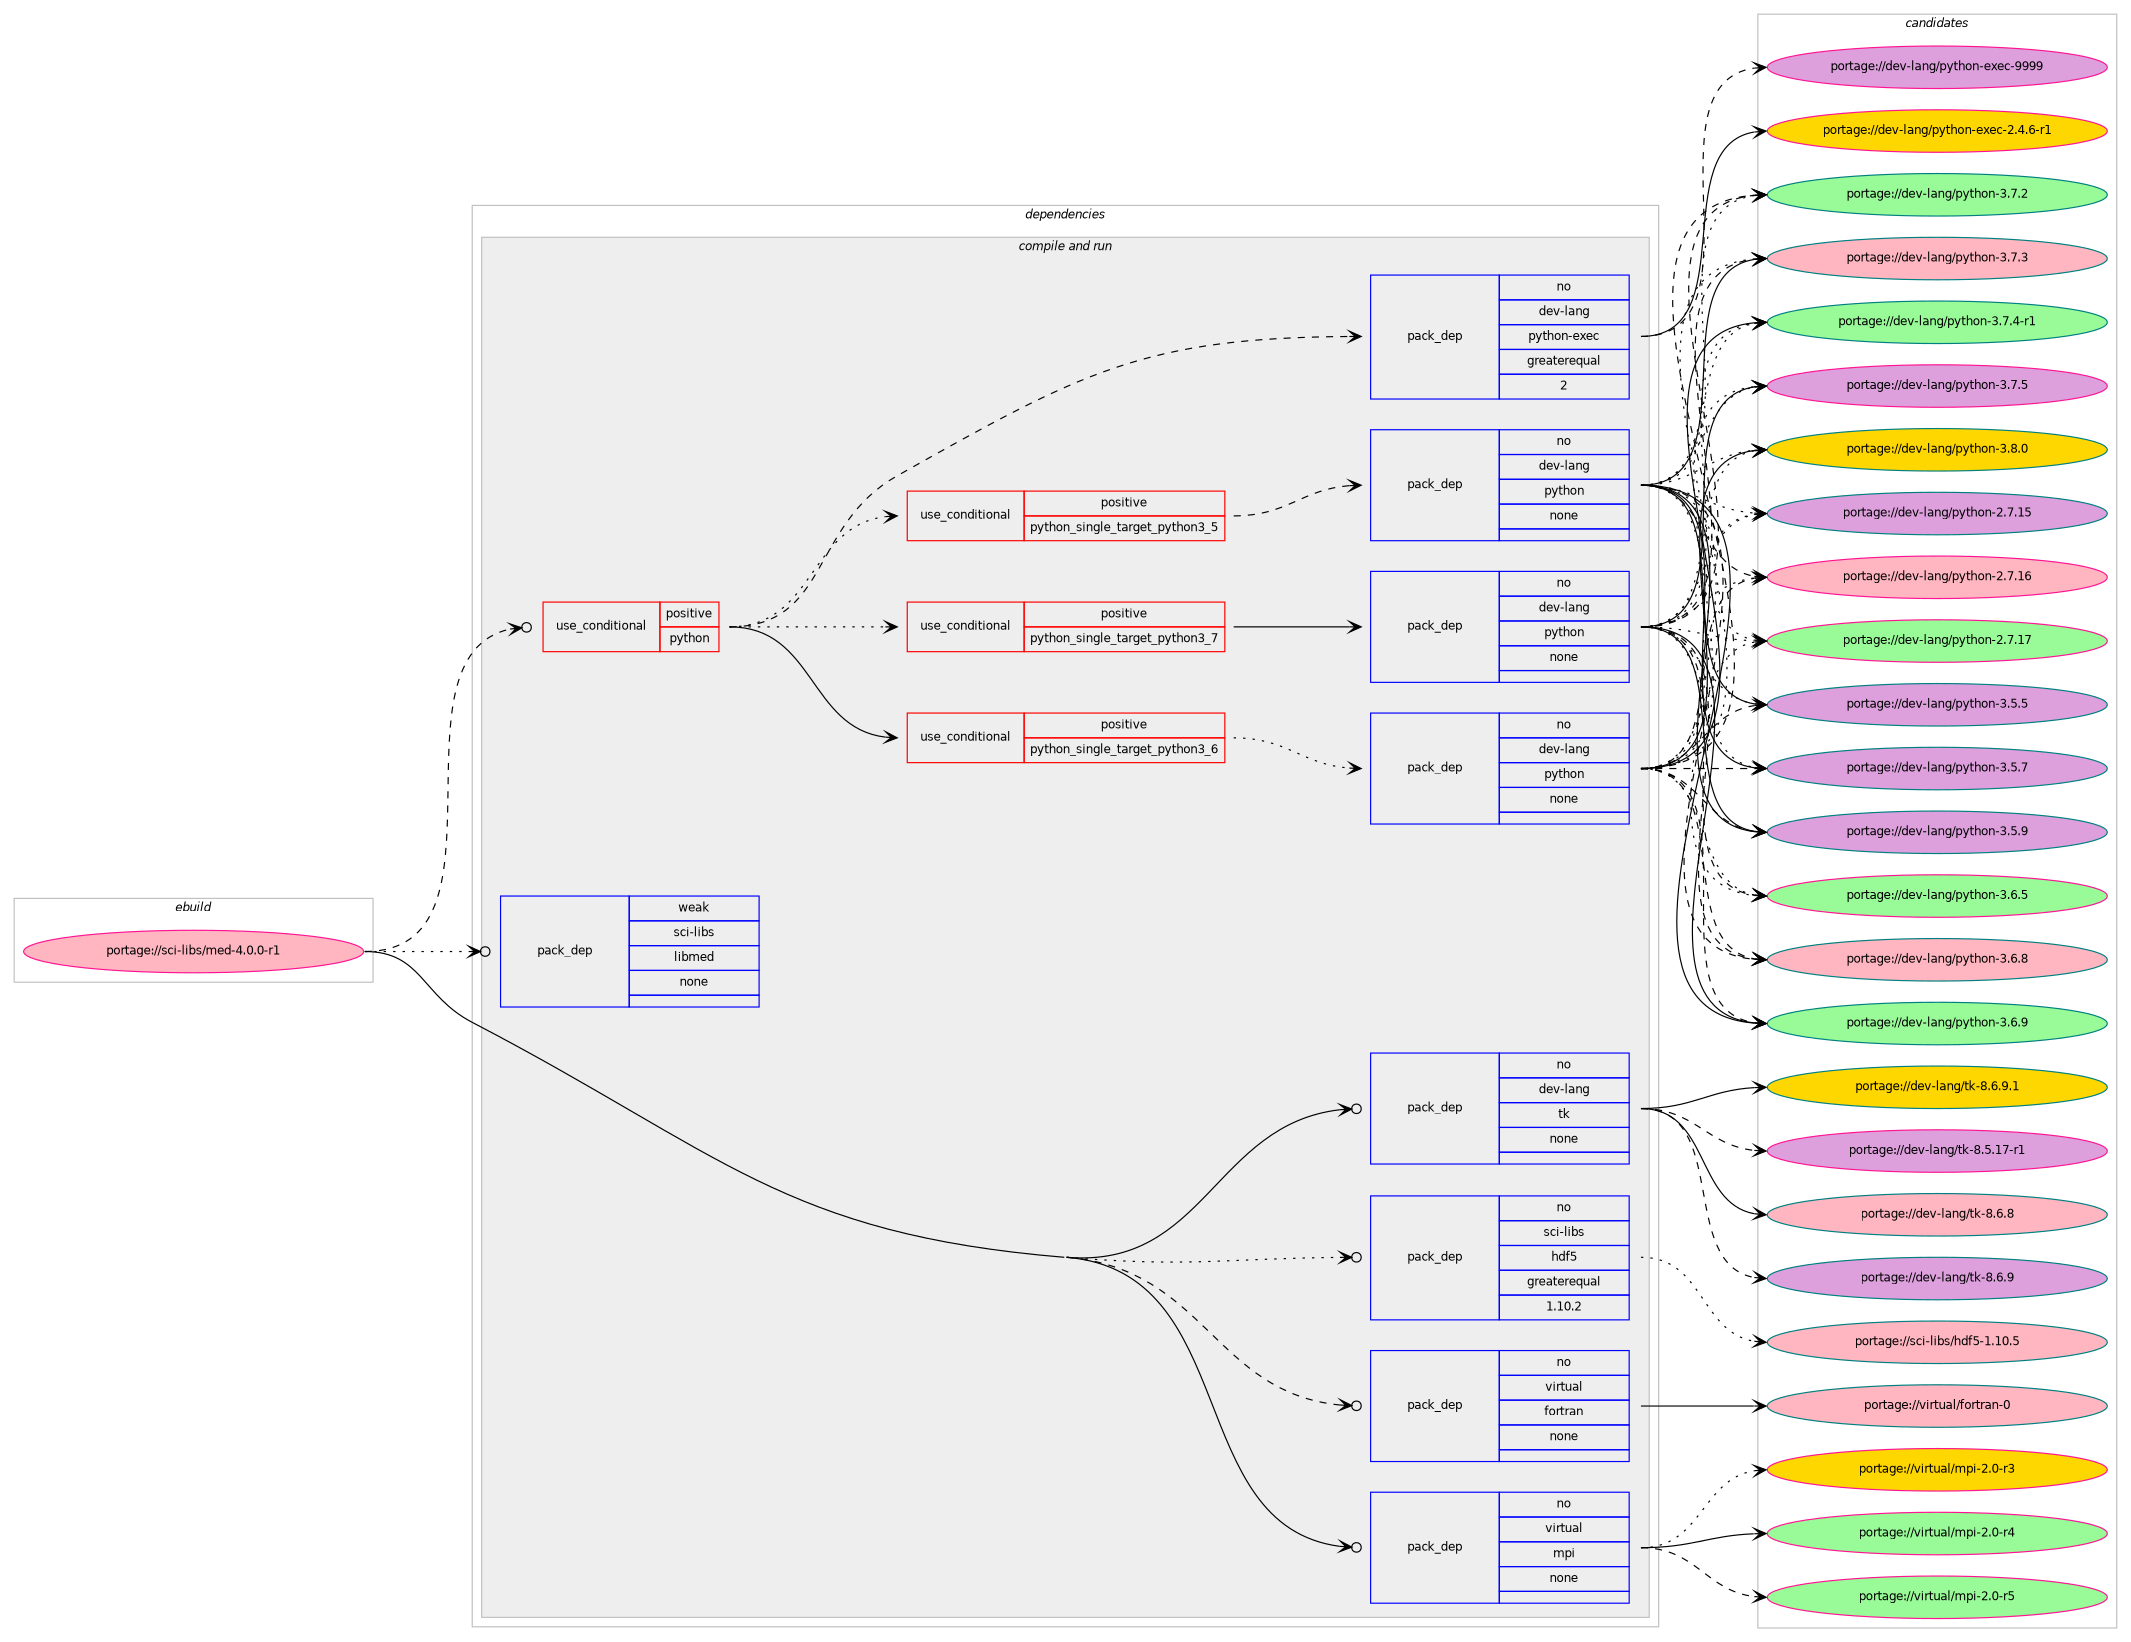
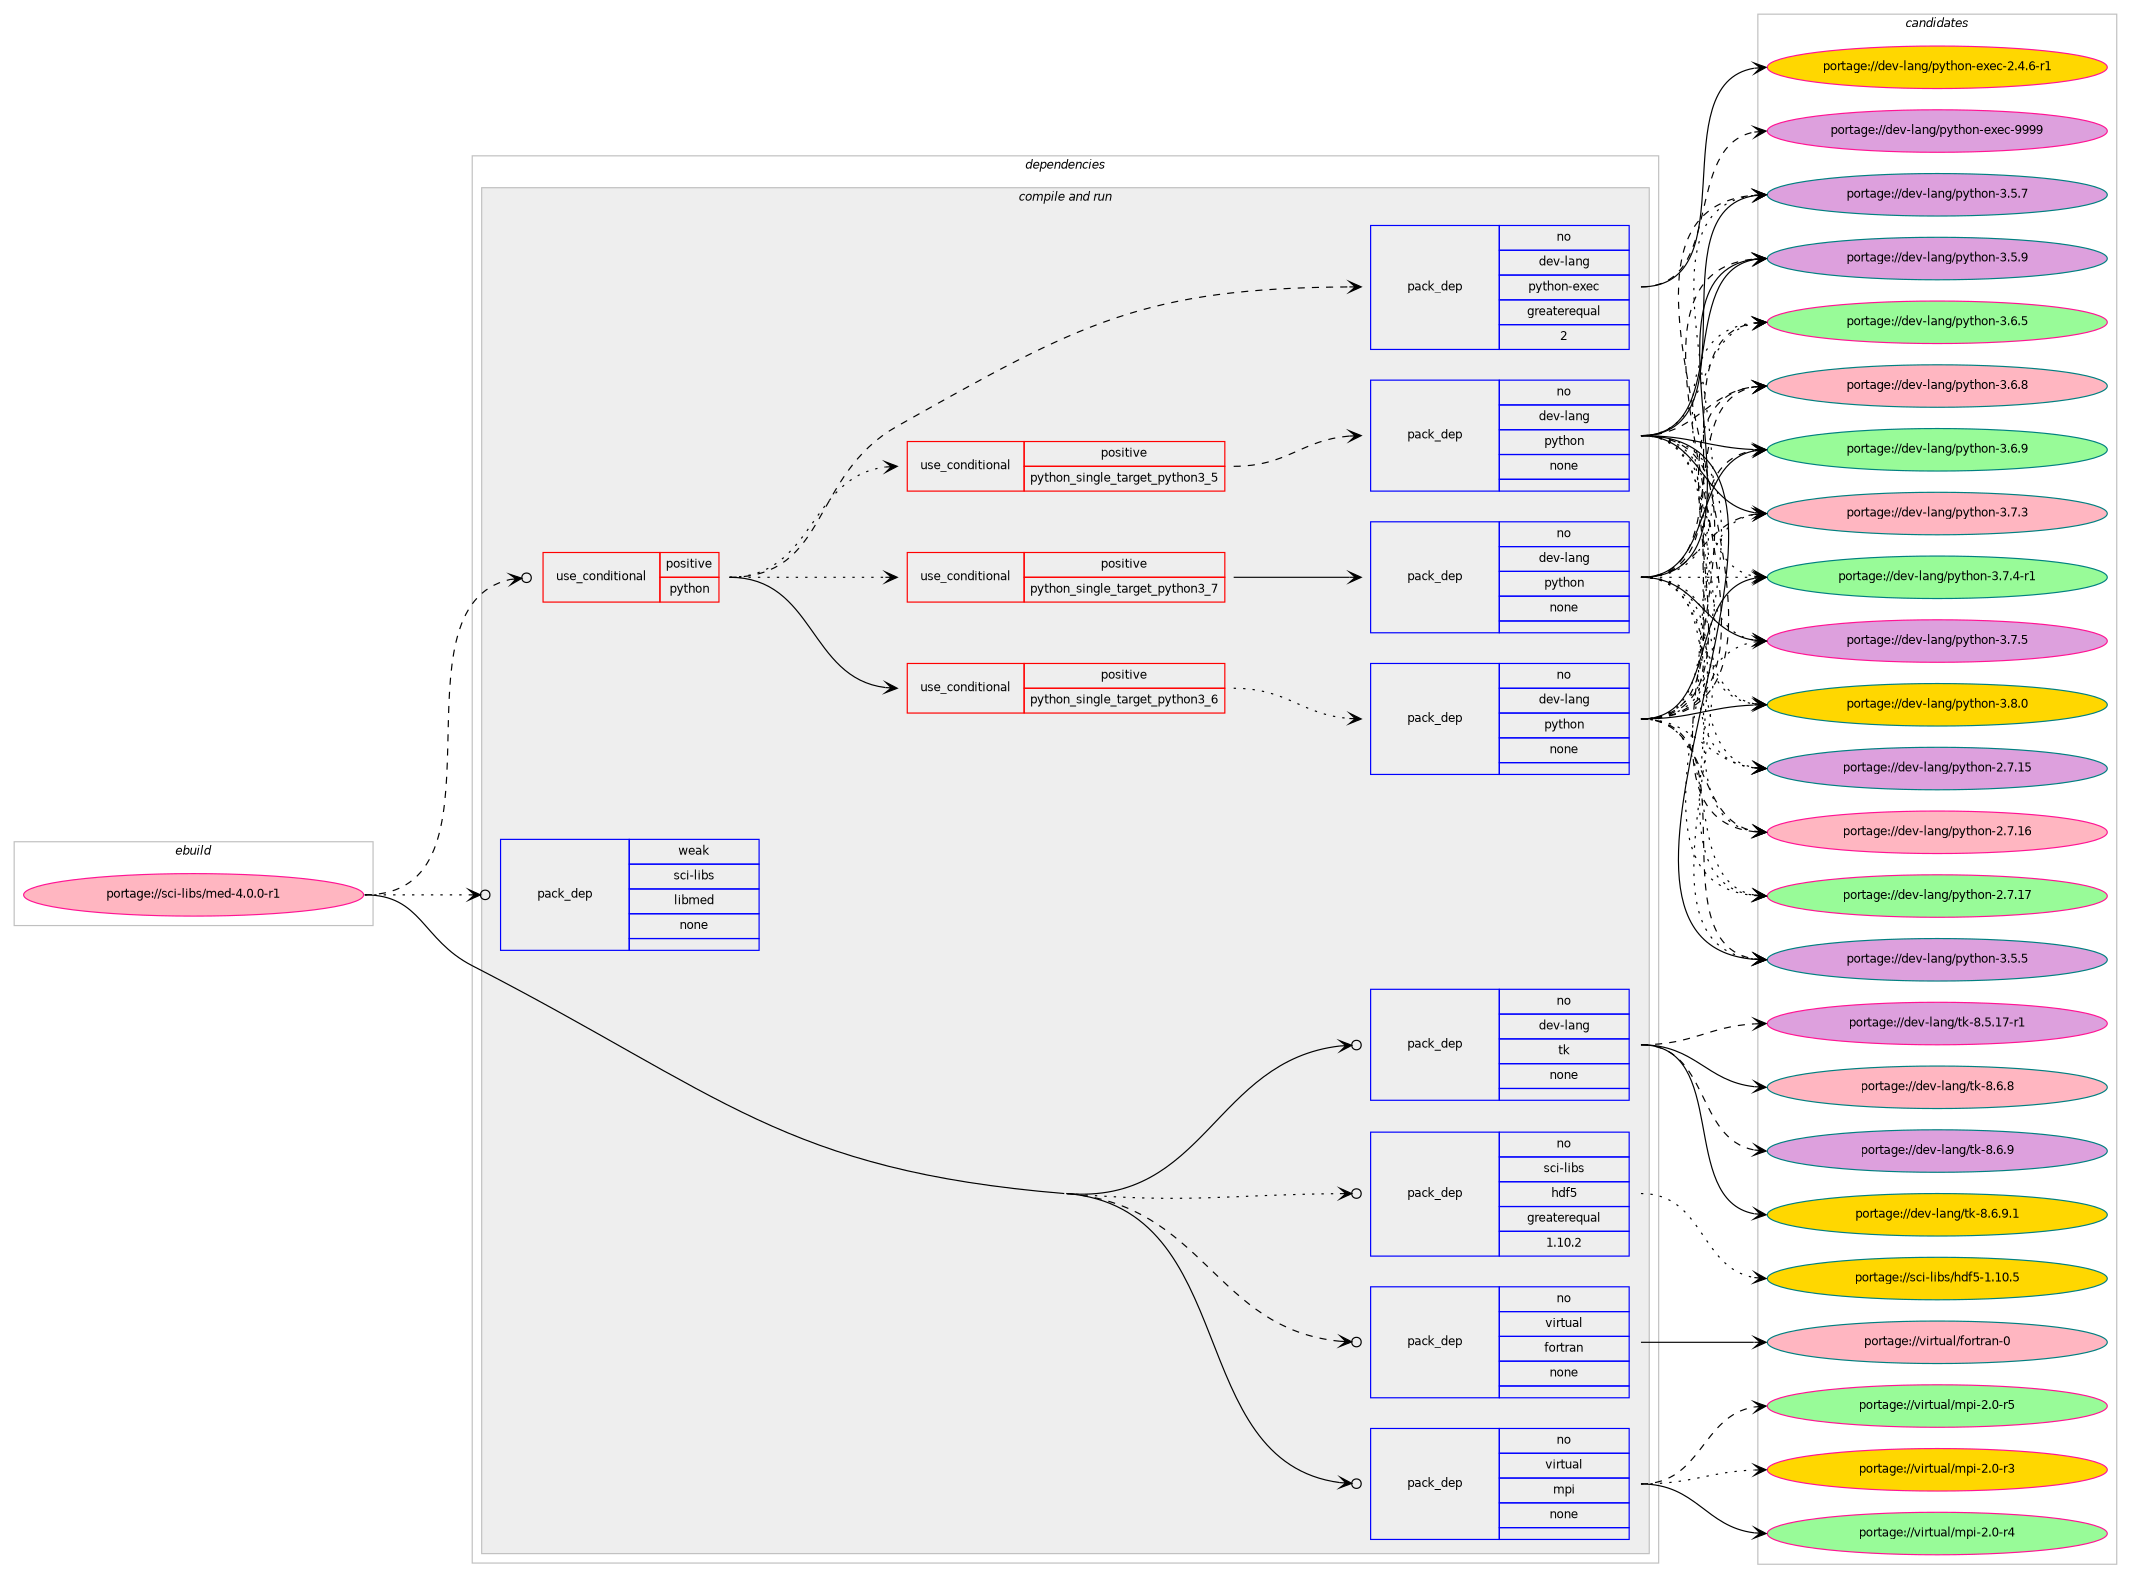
(1937, 195) -> none
(1937, 1342) -> (1937, 1279)
